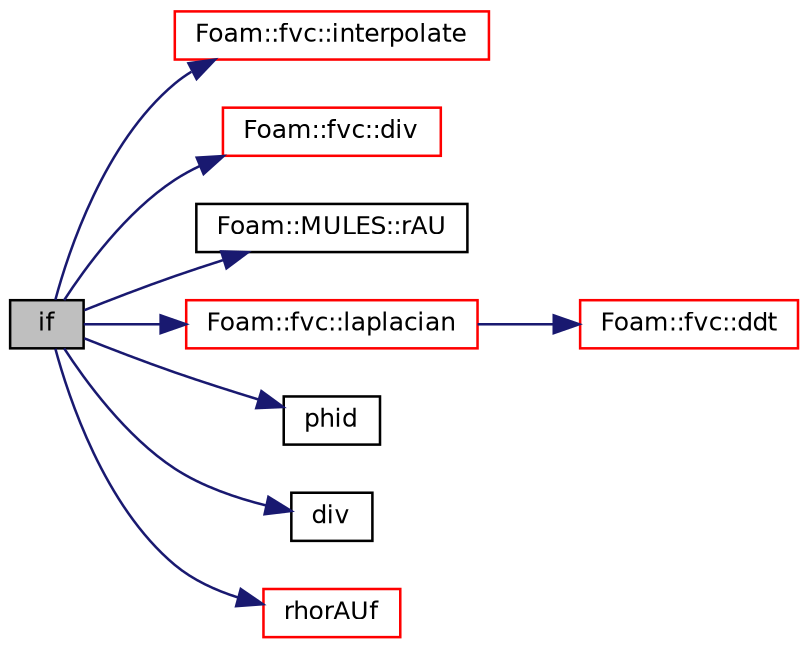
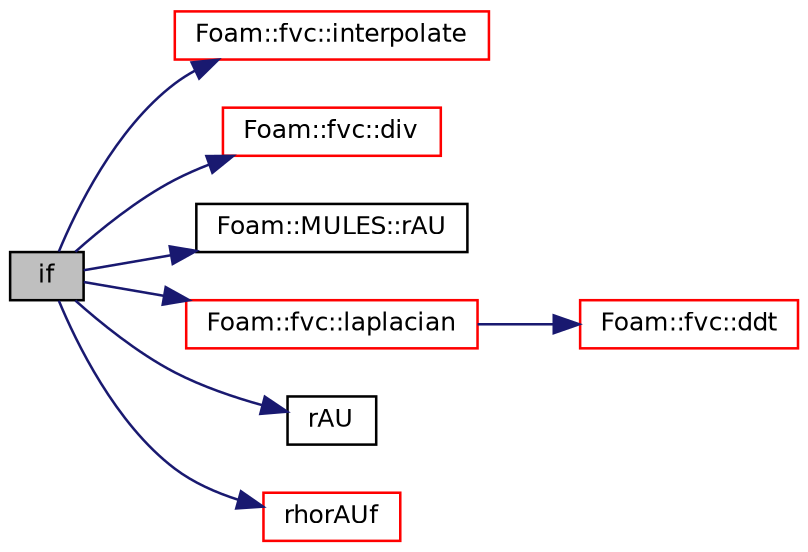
(332, 421) -> none
(332, 517) -> (332, 421)
